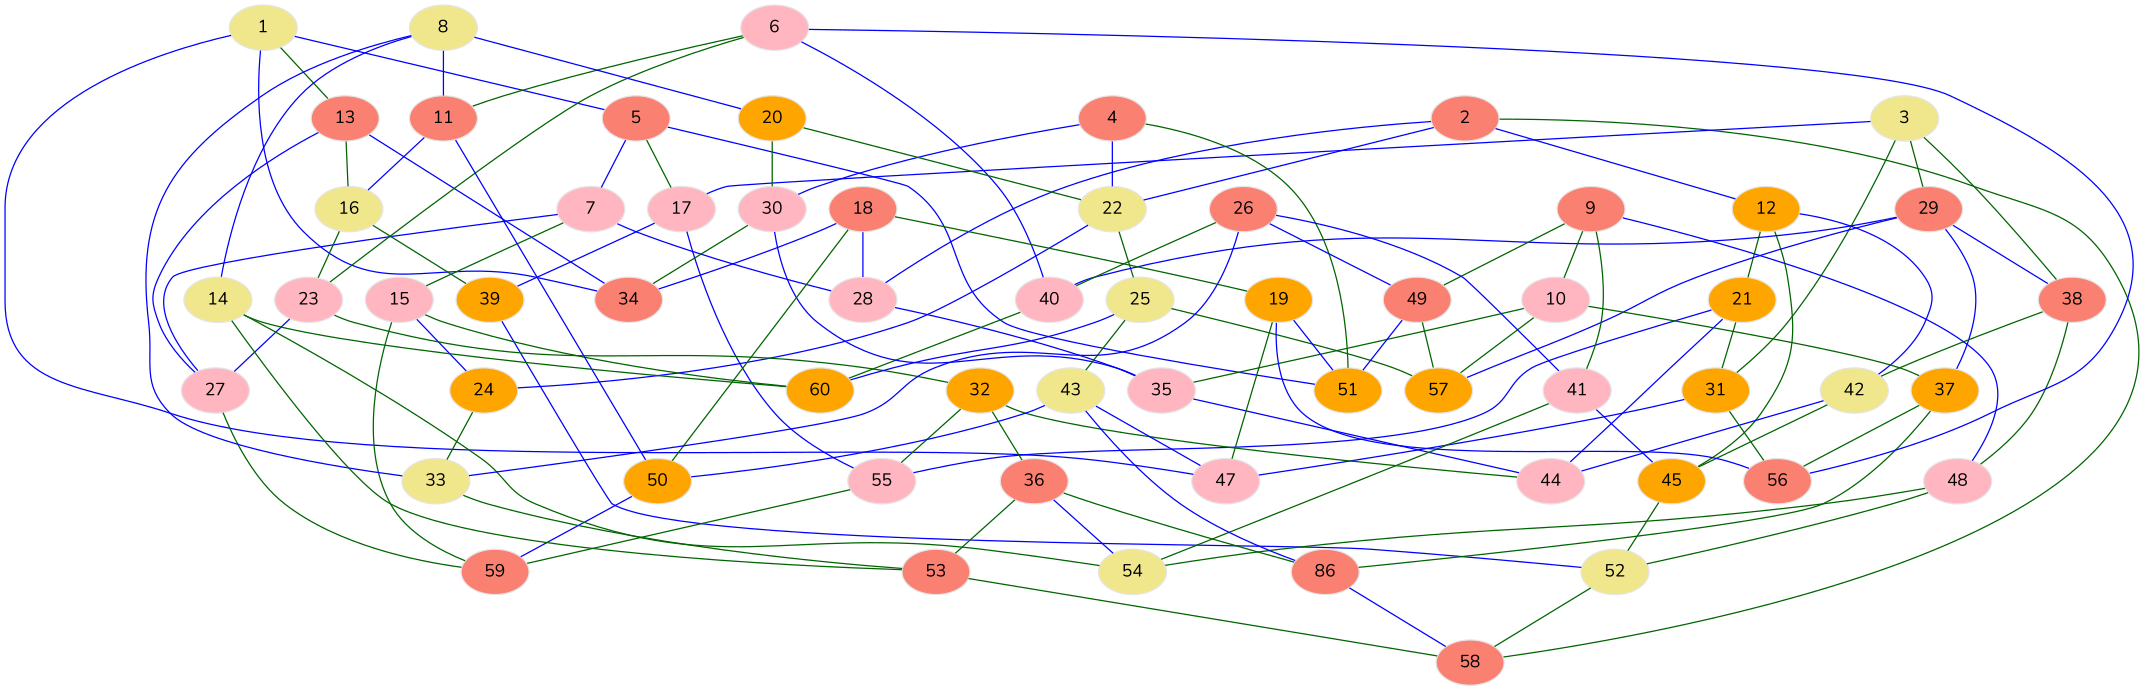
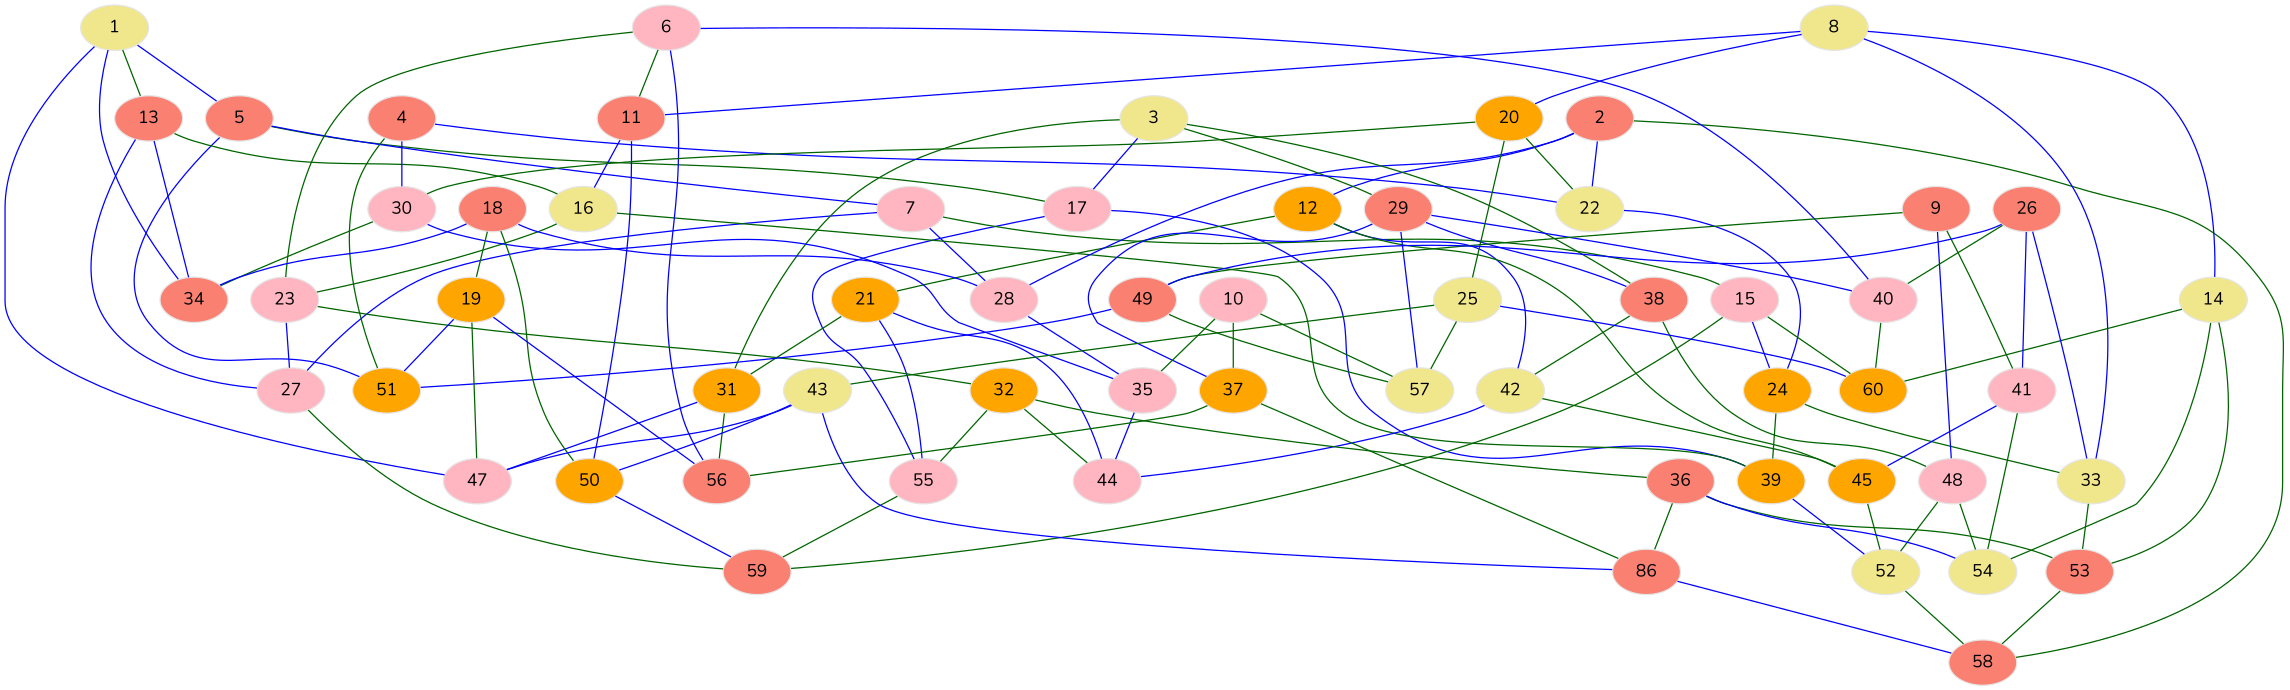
(1126, 253) -> (1487, 216)
(1573, 255) -> none
(1439, 391) -> (1420, 391)
none -> (1775, 426)
